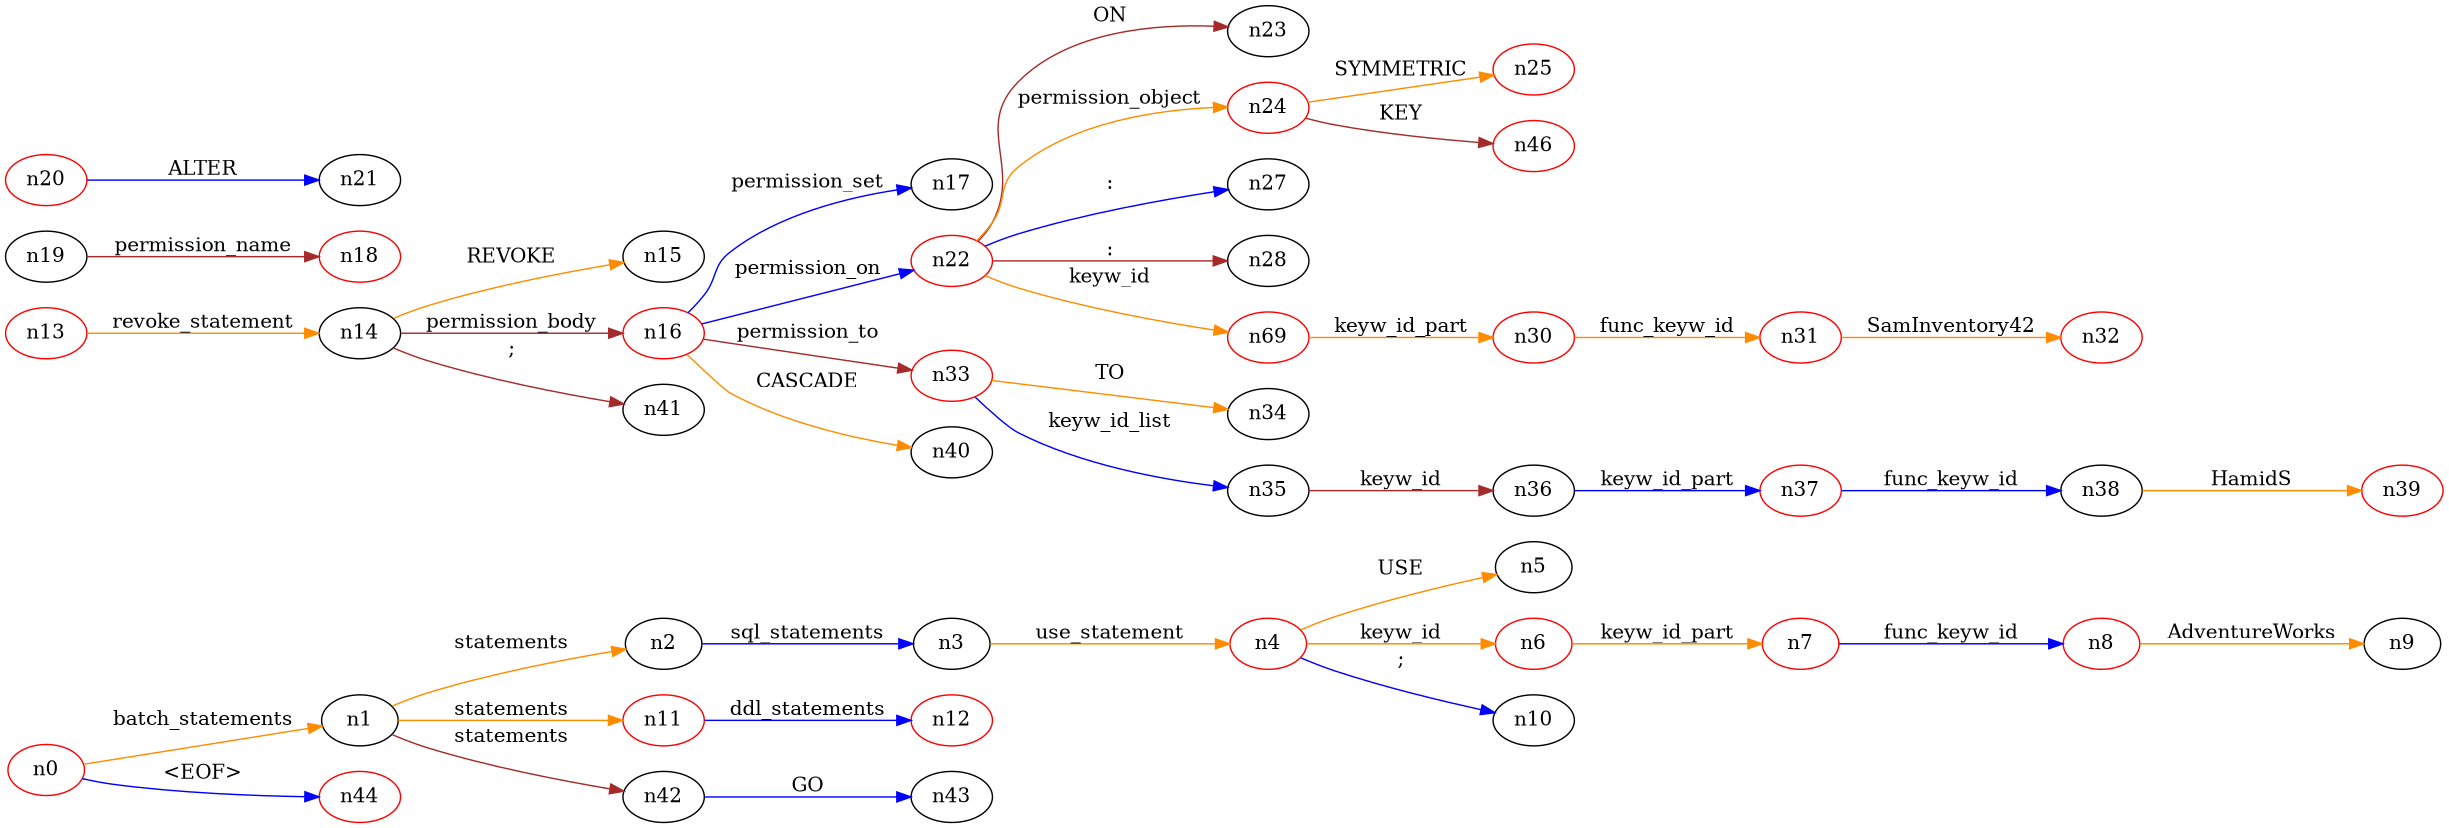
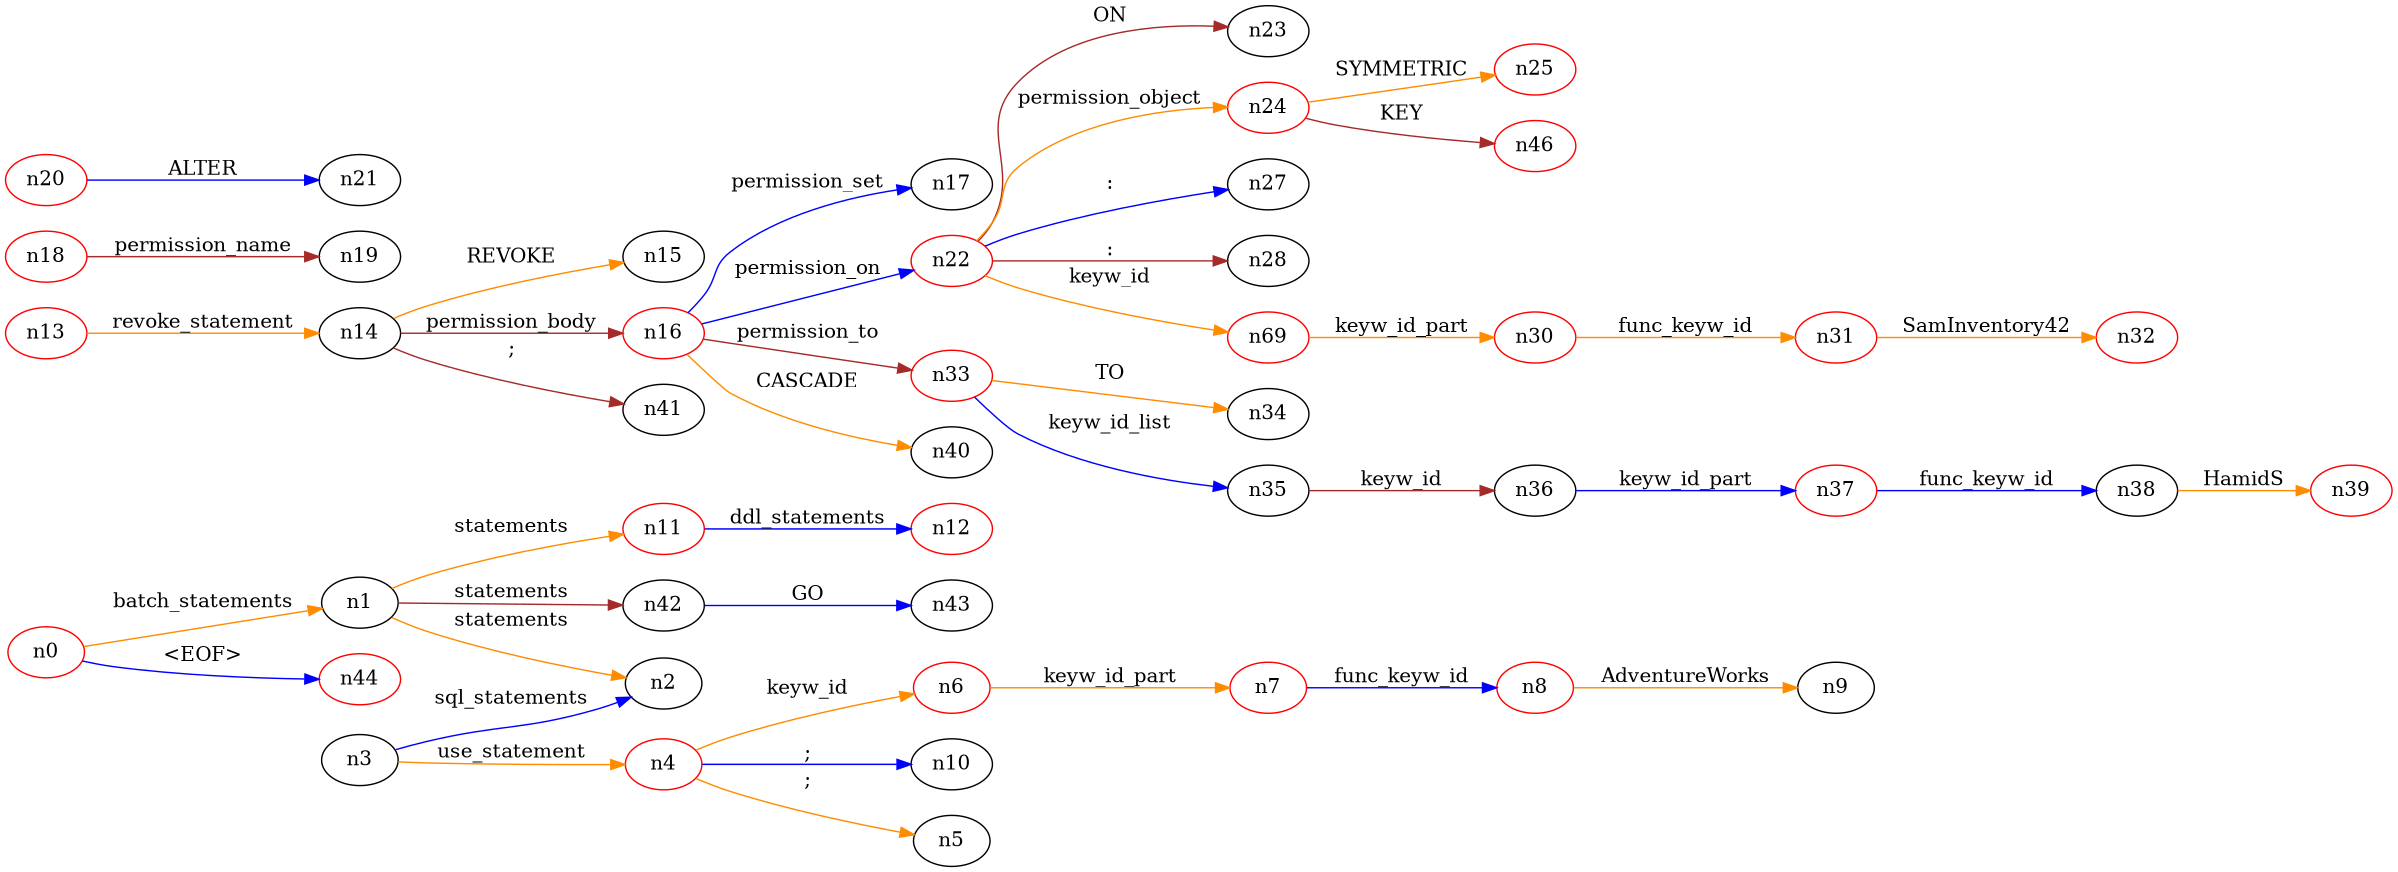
(196, 257) -> (196, 257)
(1401, 569) -> (808, 781)
(801, 644) -> (507, 727)
